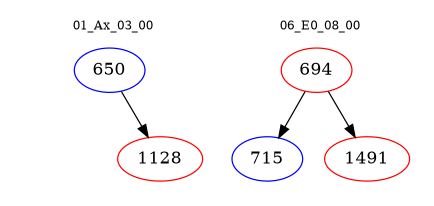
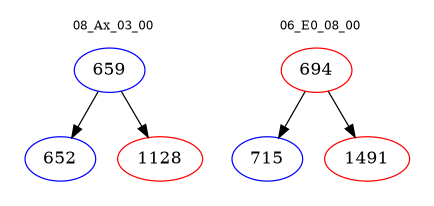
(113, 26) -> (113, 26)
(110, 70) -> (110, 70)
none -> (60, 159)
